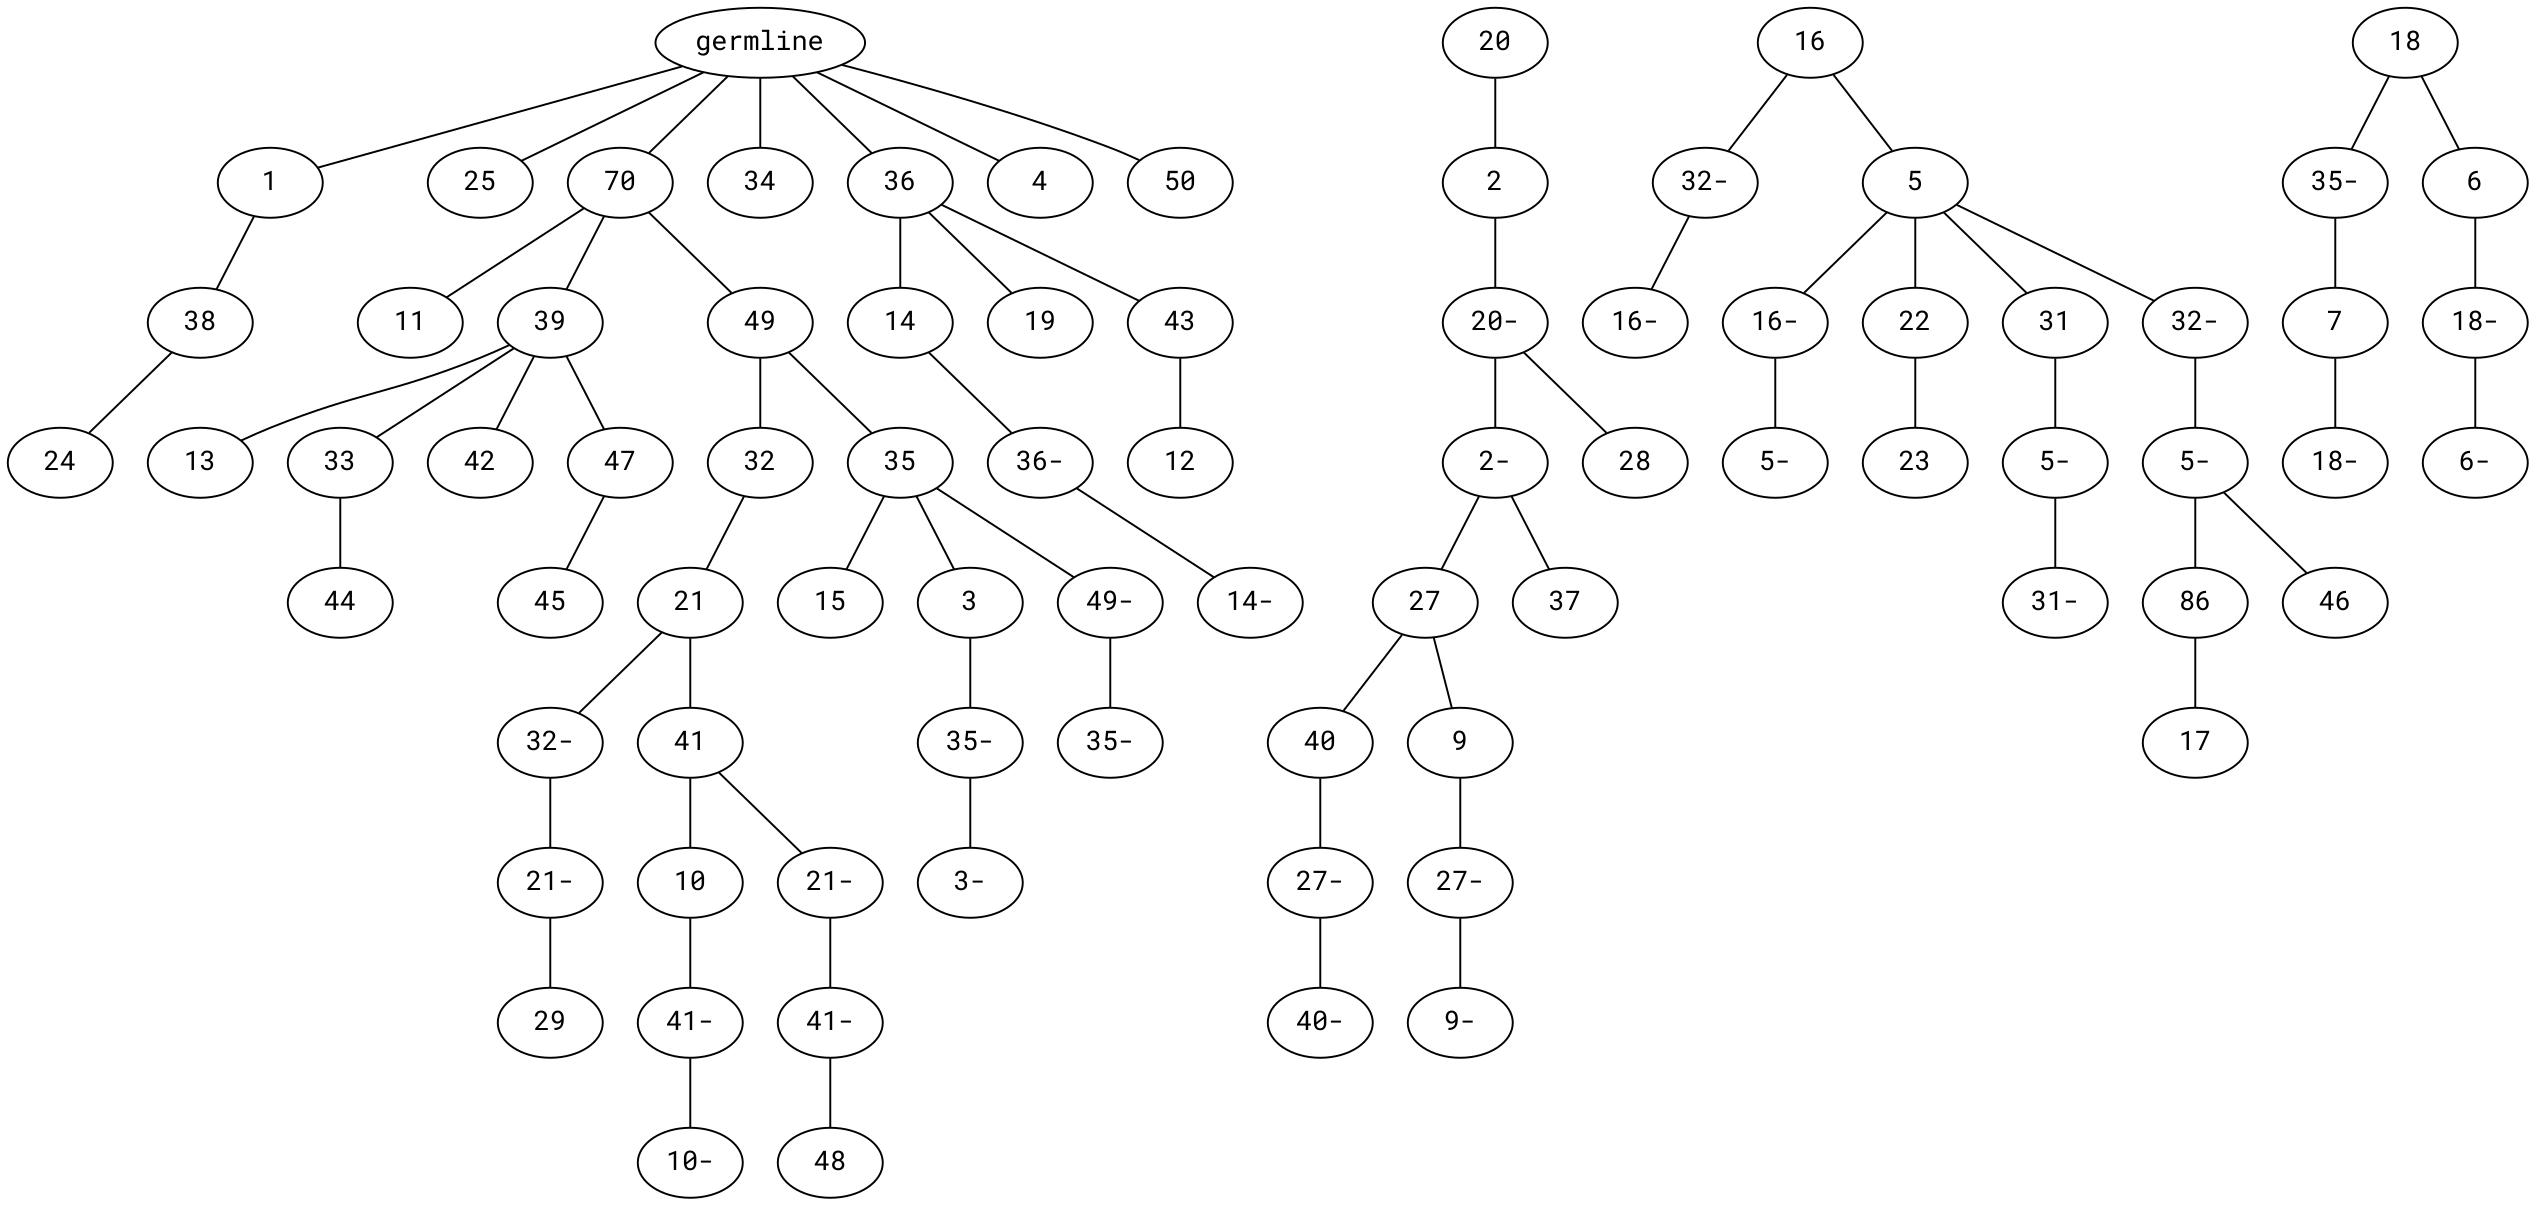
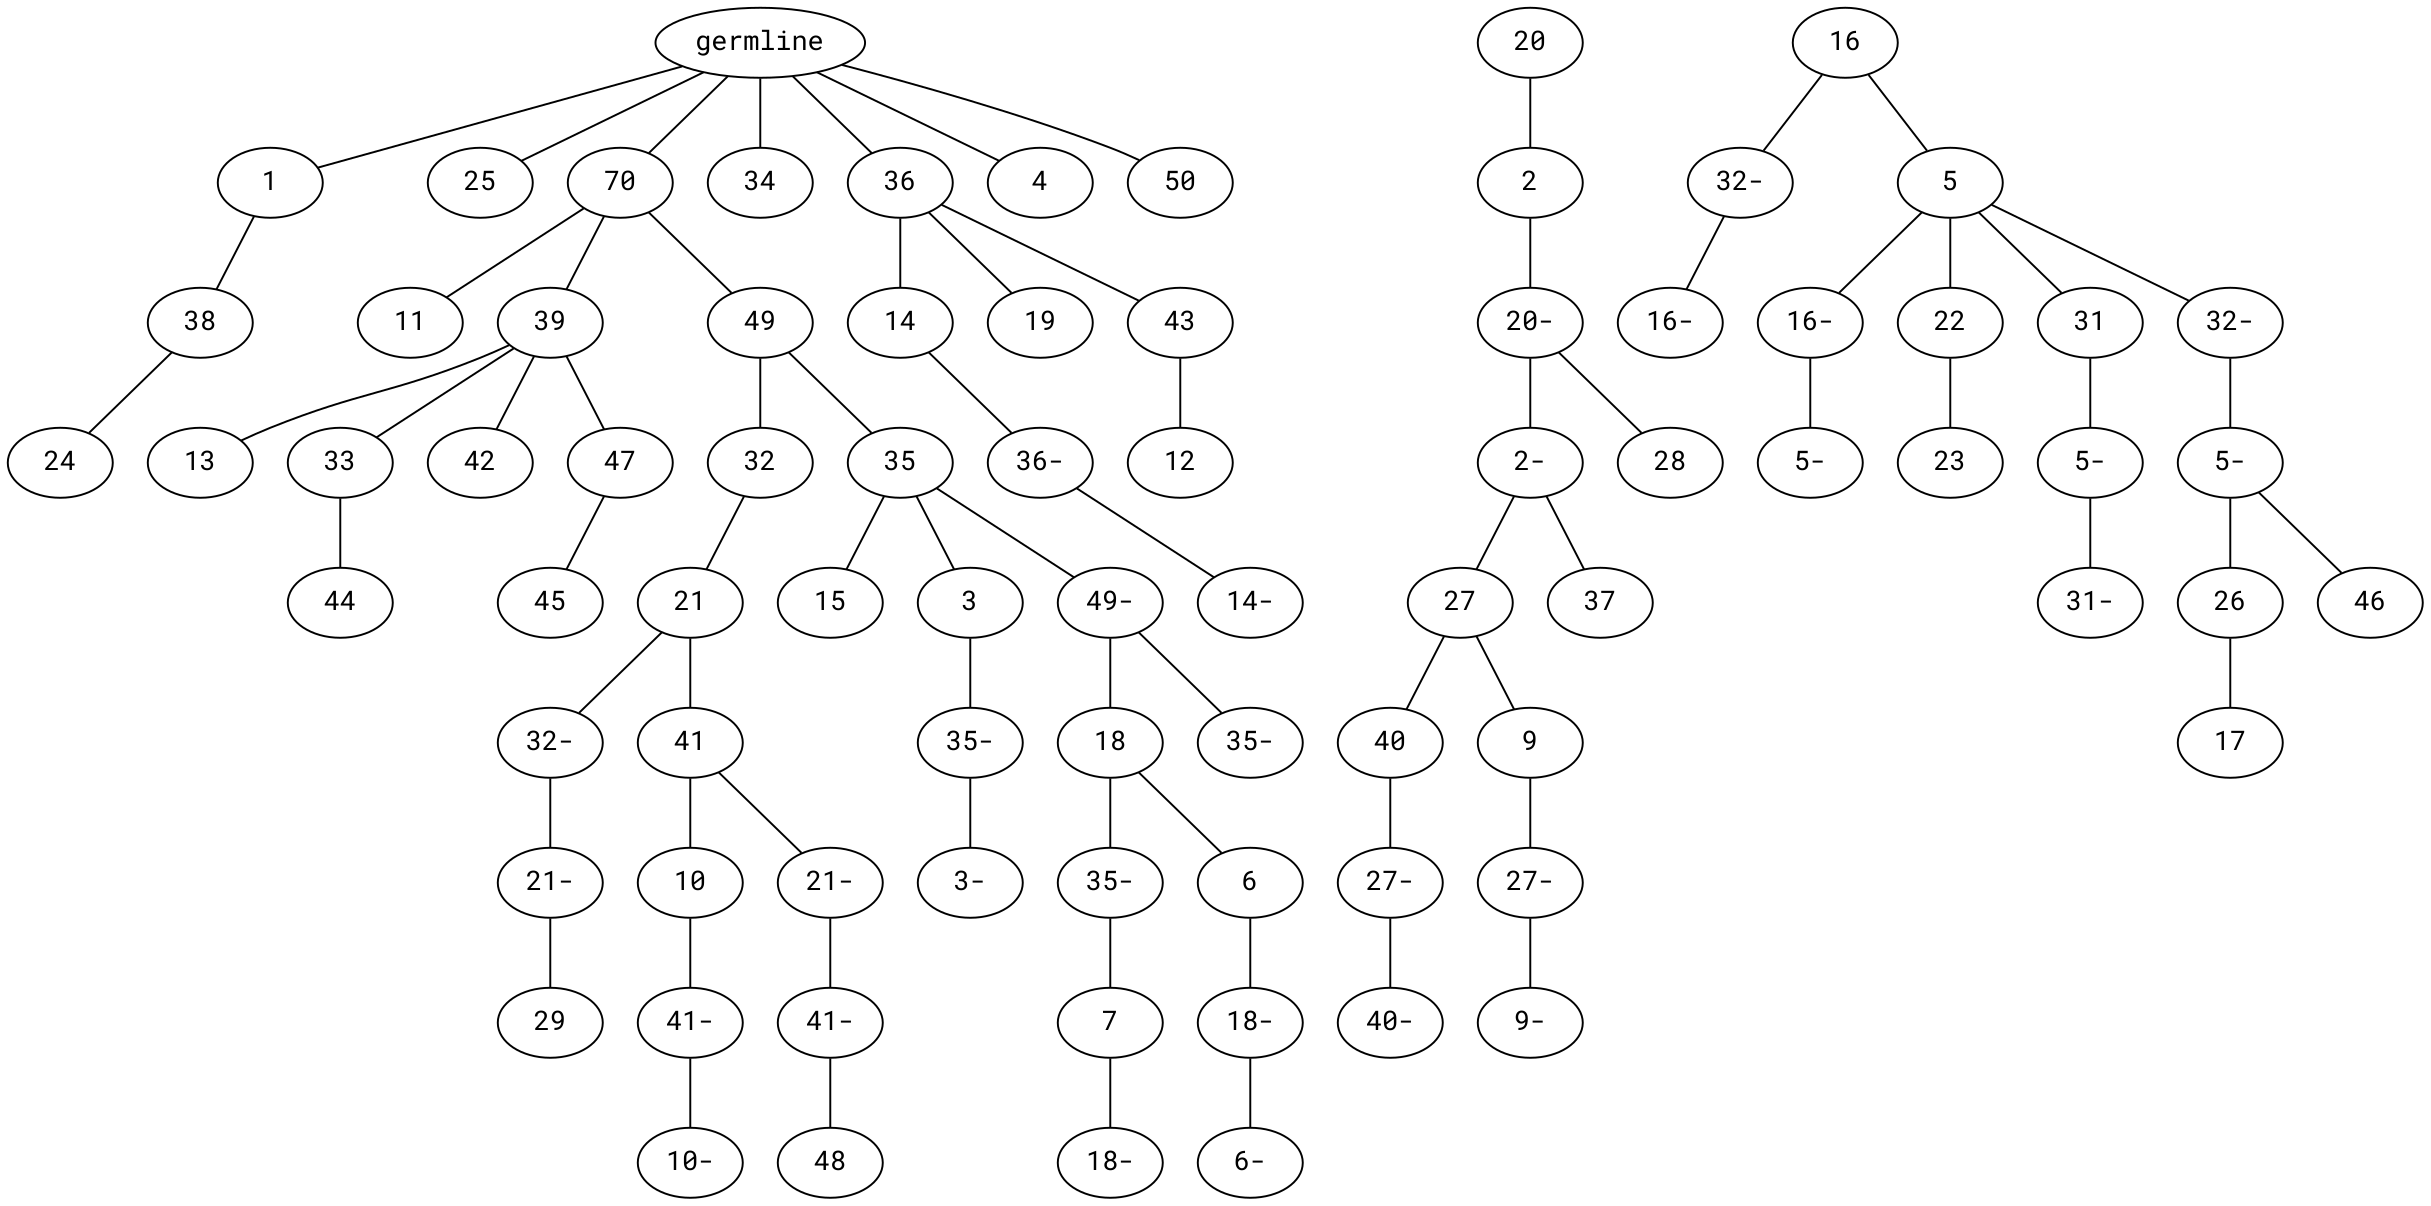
(2195, 603) -> (2230, 603)
none -> (1110, 673)
